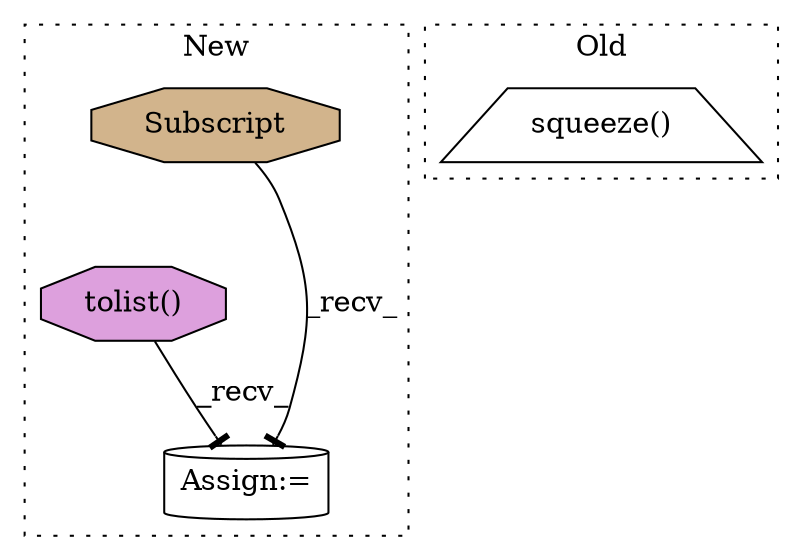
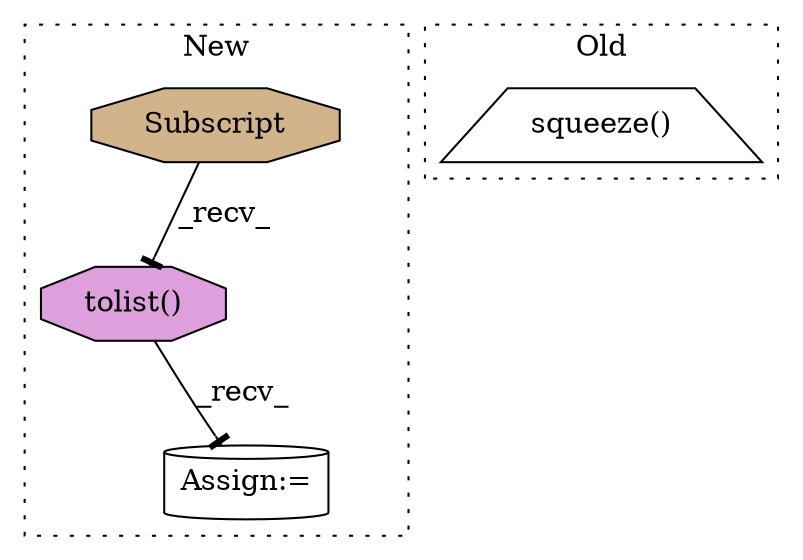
(306, 296) -> (177, 210)
